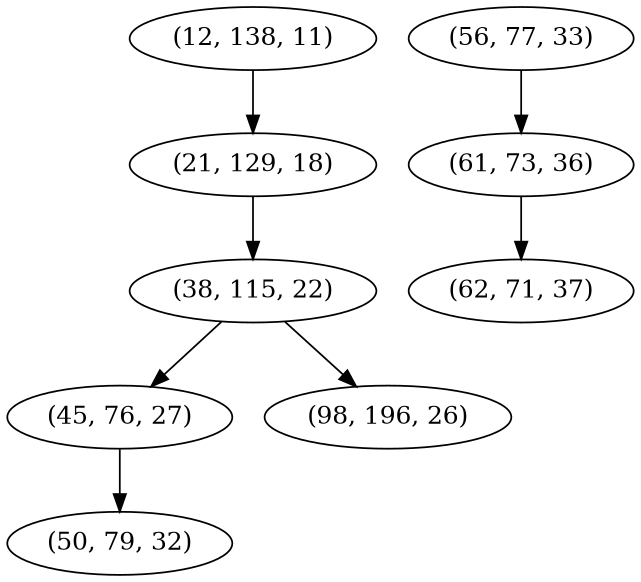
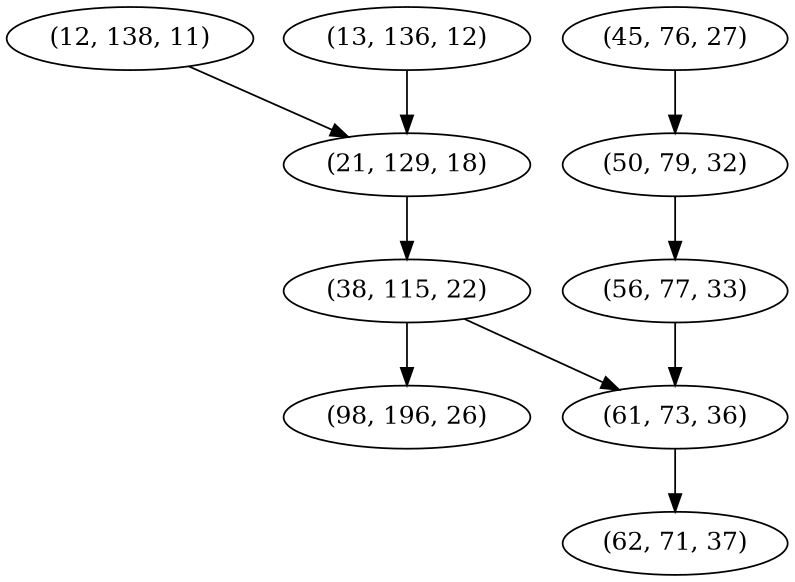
none -> (407, 39)
none -> (675, 219)
(193, 348) -> (534, 351)
